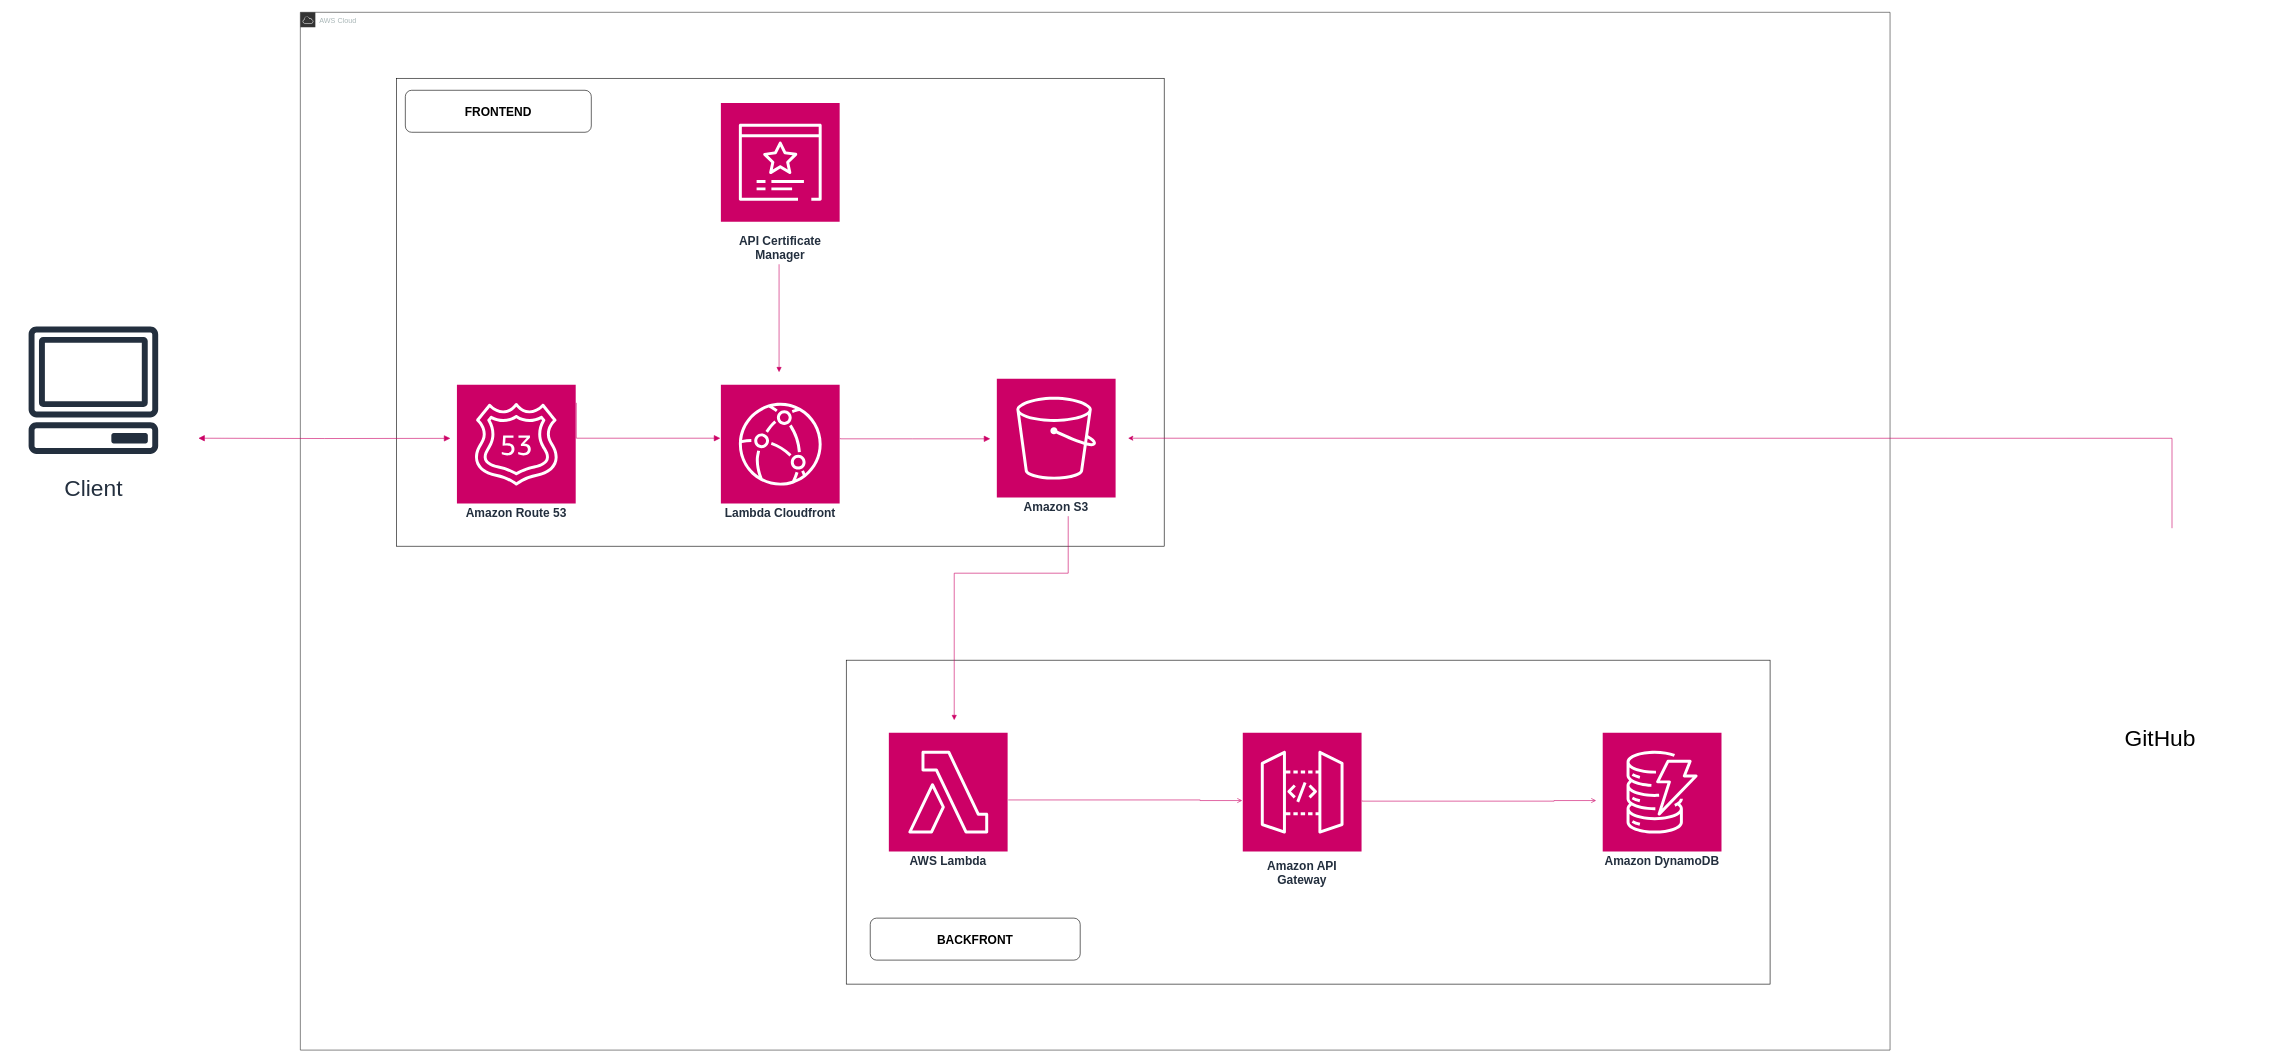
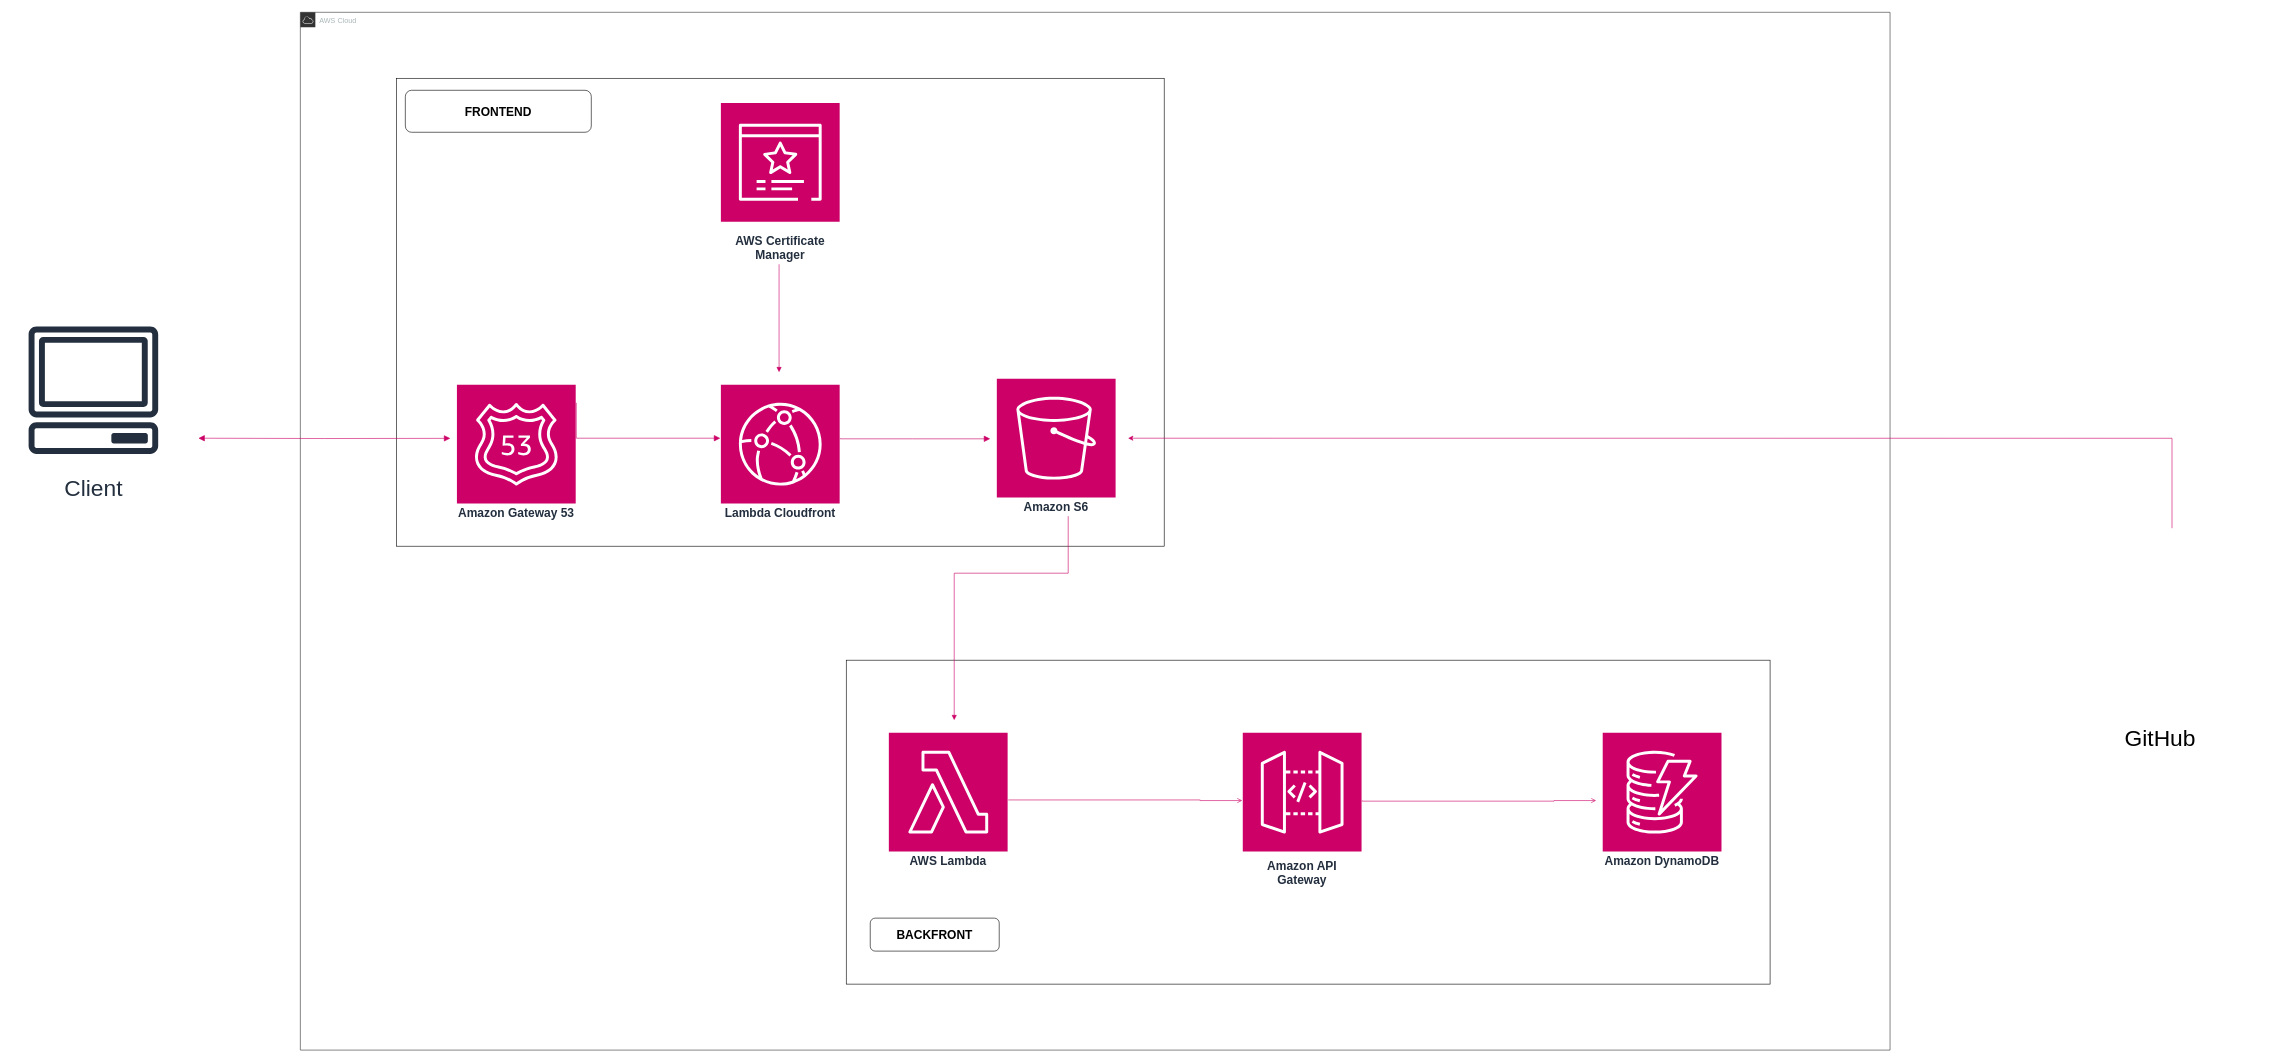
(780, 258) -> (780, 258)
(1056, 510) -> (1056, 510)
(516, 513) -> (516, 513)
(975, 939) -> (935, 935)
